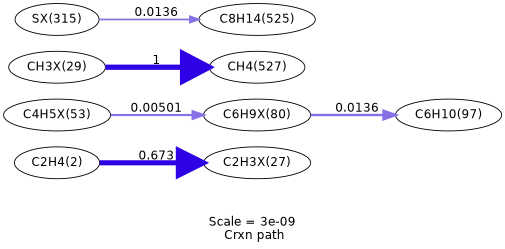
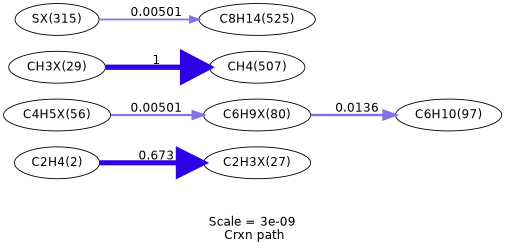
(155, 13) -> (155, 13)
(257, 67) -> (257, 67)
(57, 115) -> (57, 115)
